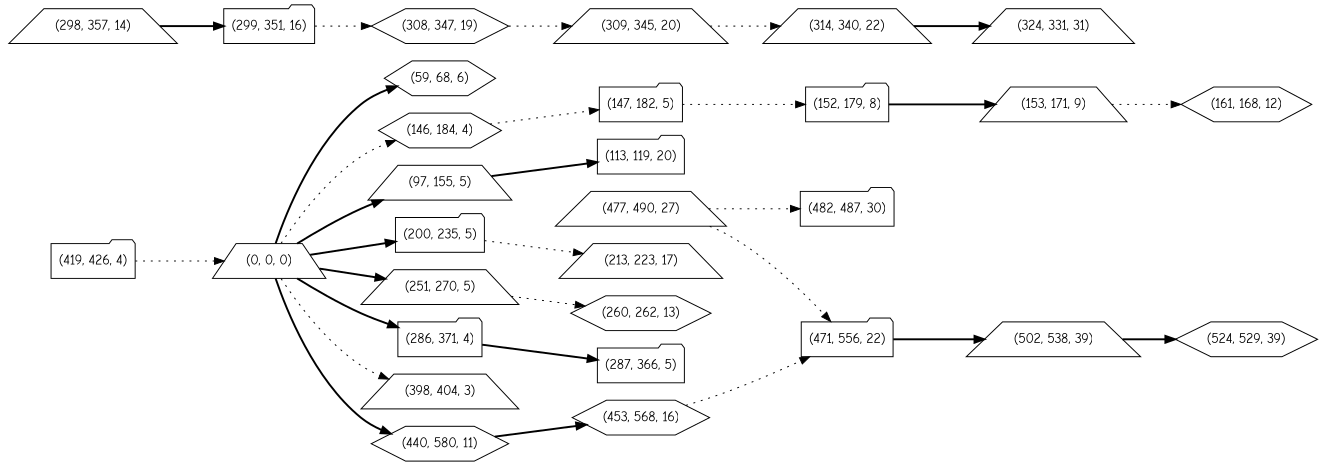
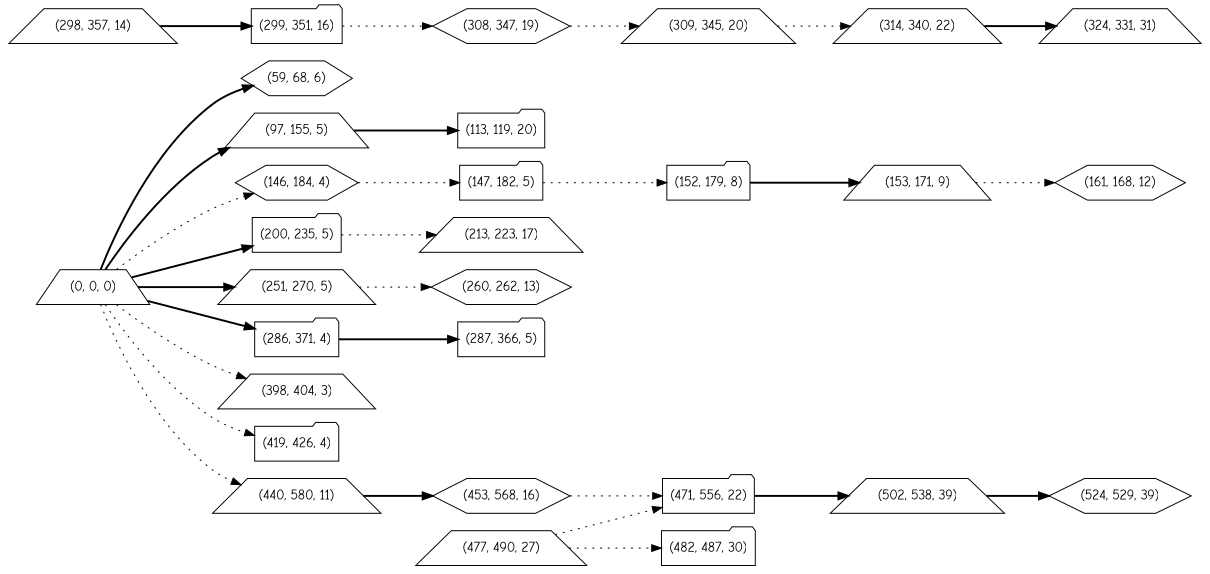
(175, 261) -> (166, 379)
(316, 364) -> (152, 404)
(440, 444) -> (297, 496)
